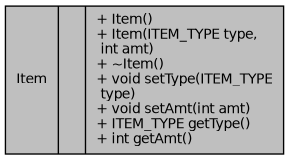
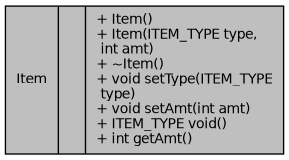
(174, 124) -> (162, 124)
